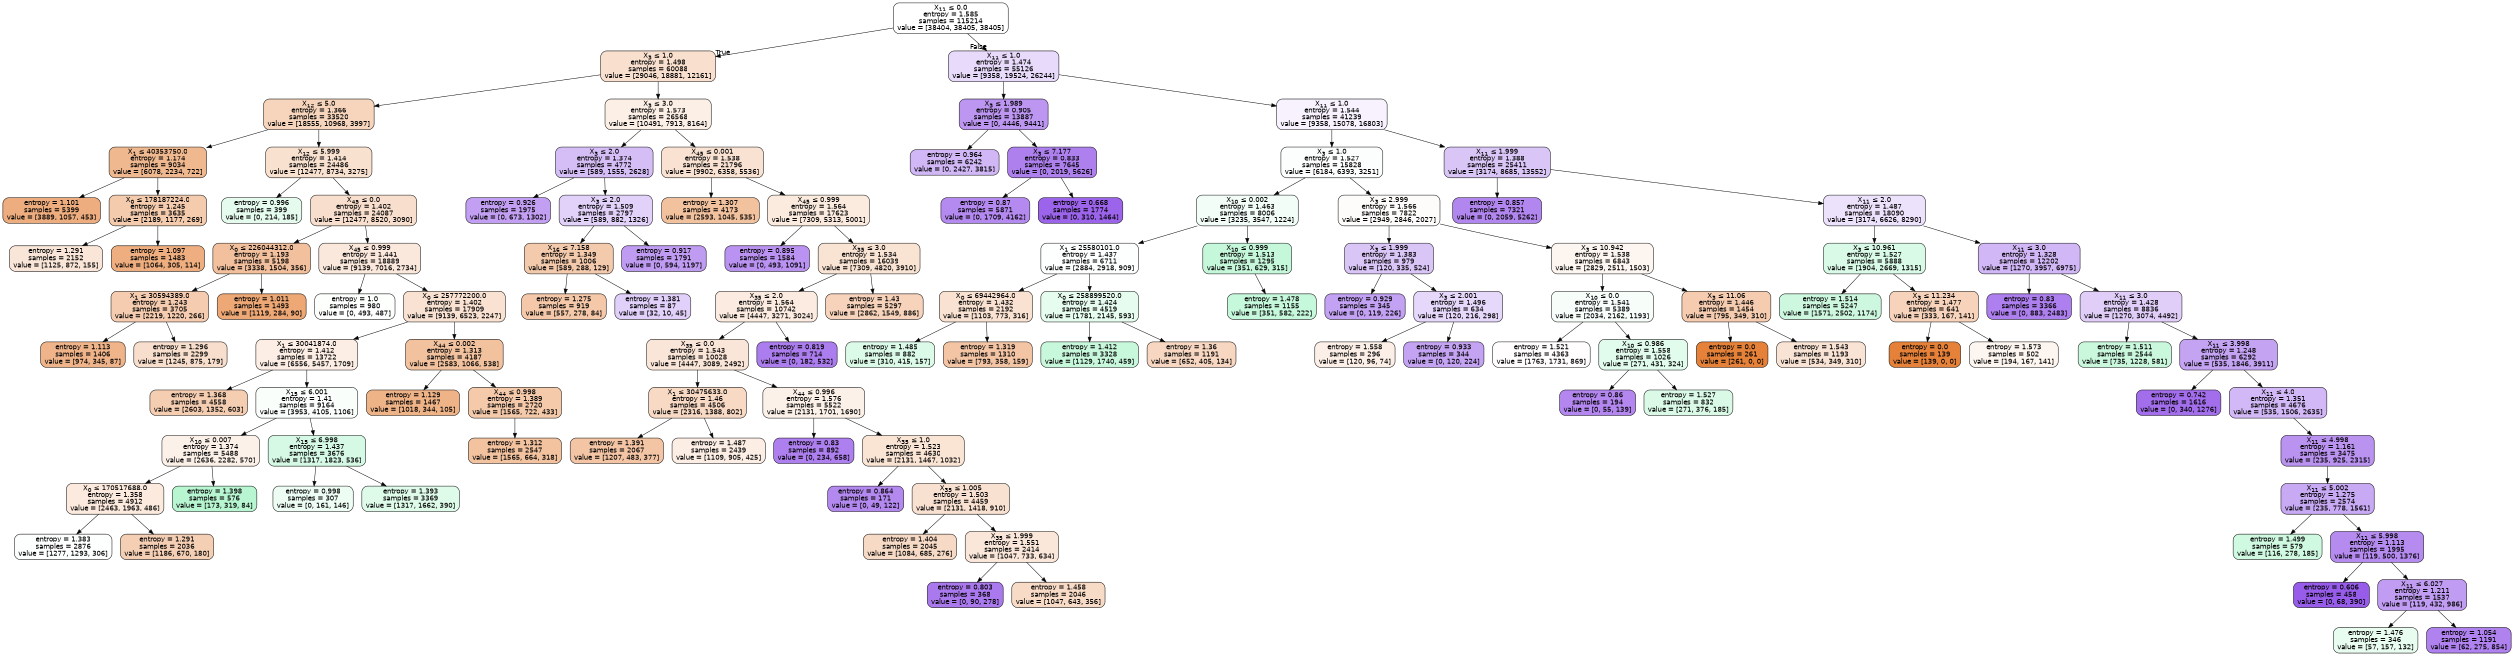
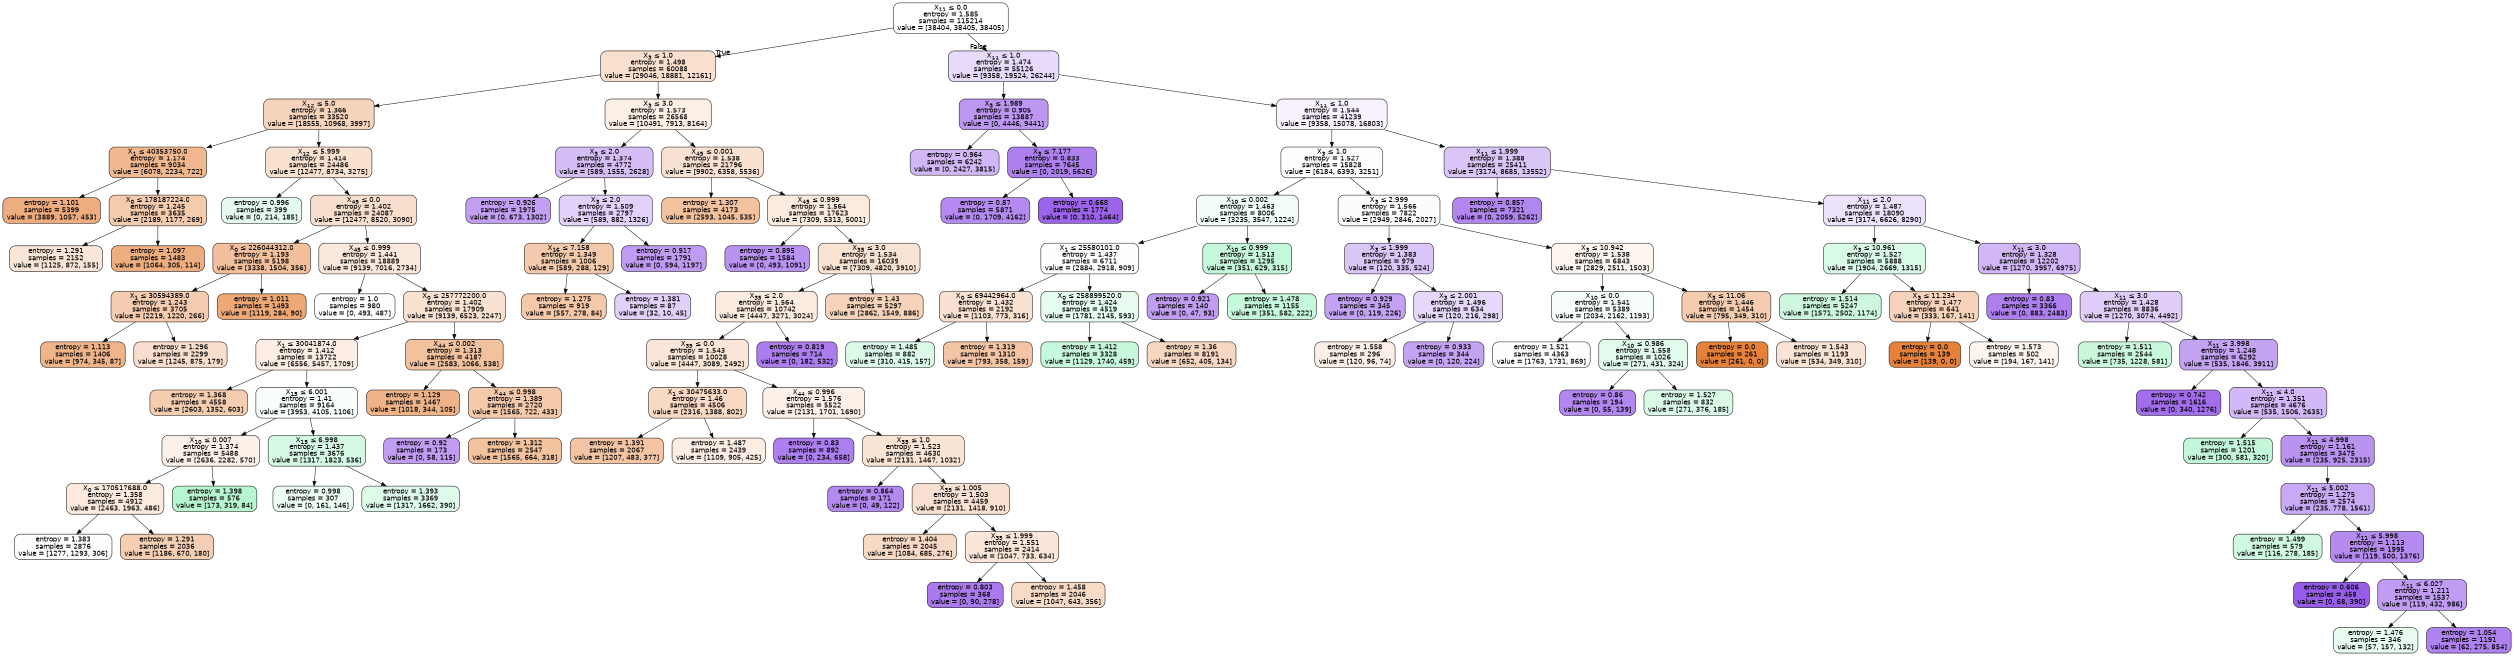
none -> (1183, 307)
(1192, 354) -> (1192, 354)
none -> (422, 451)
none -> (2228, 451)
